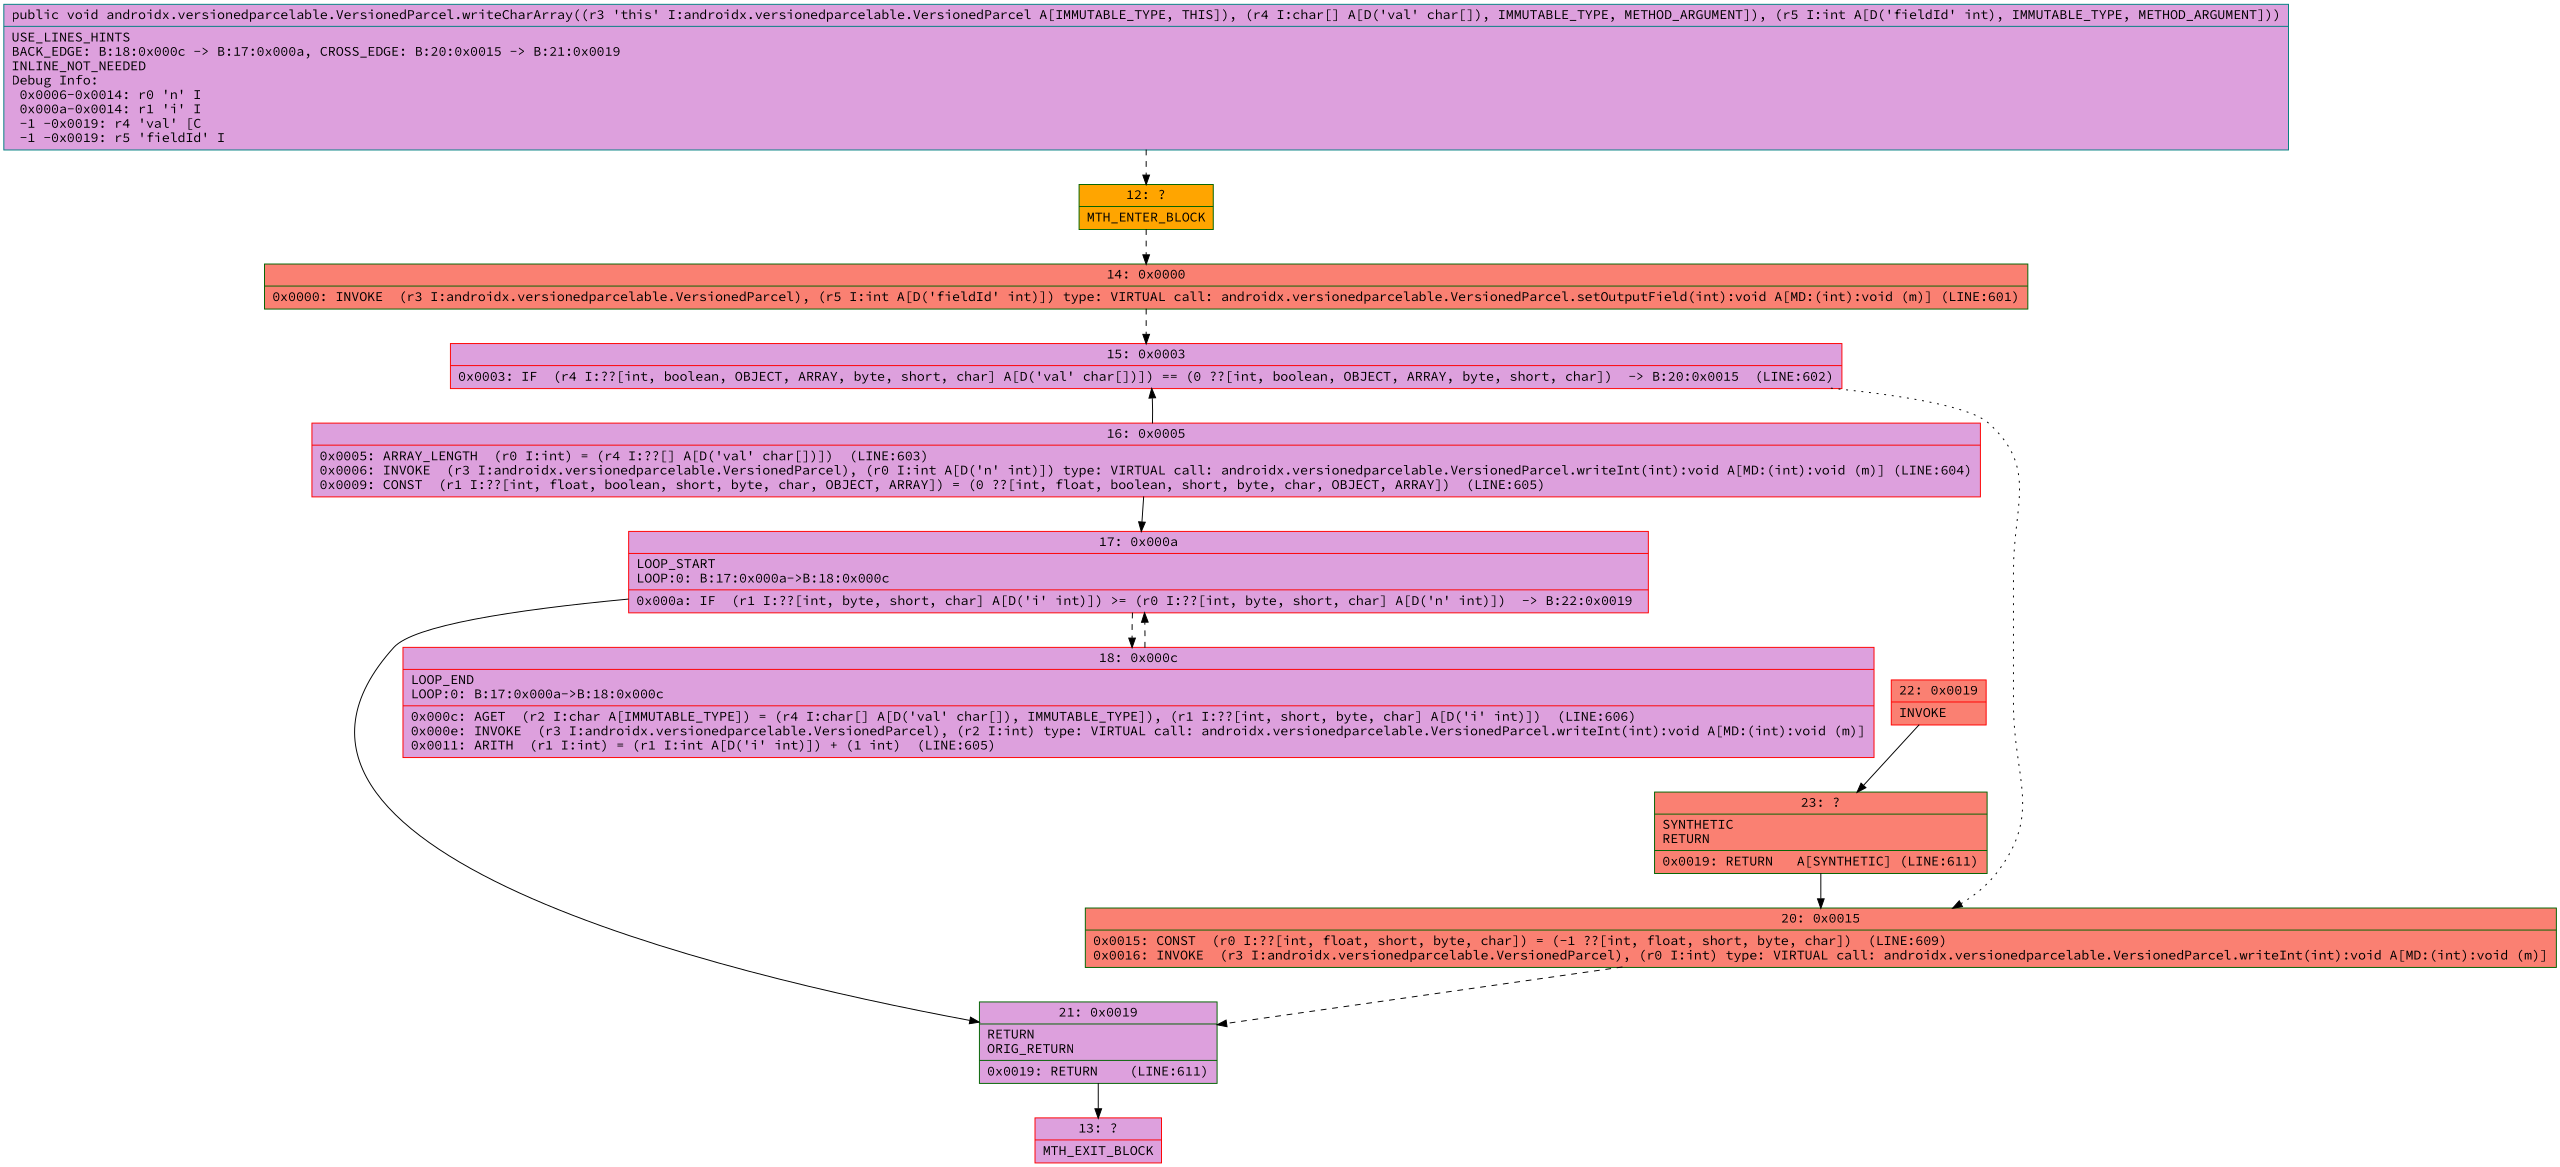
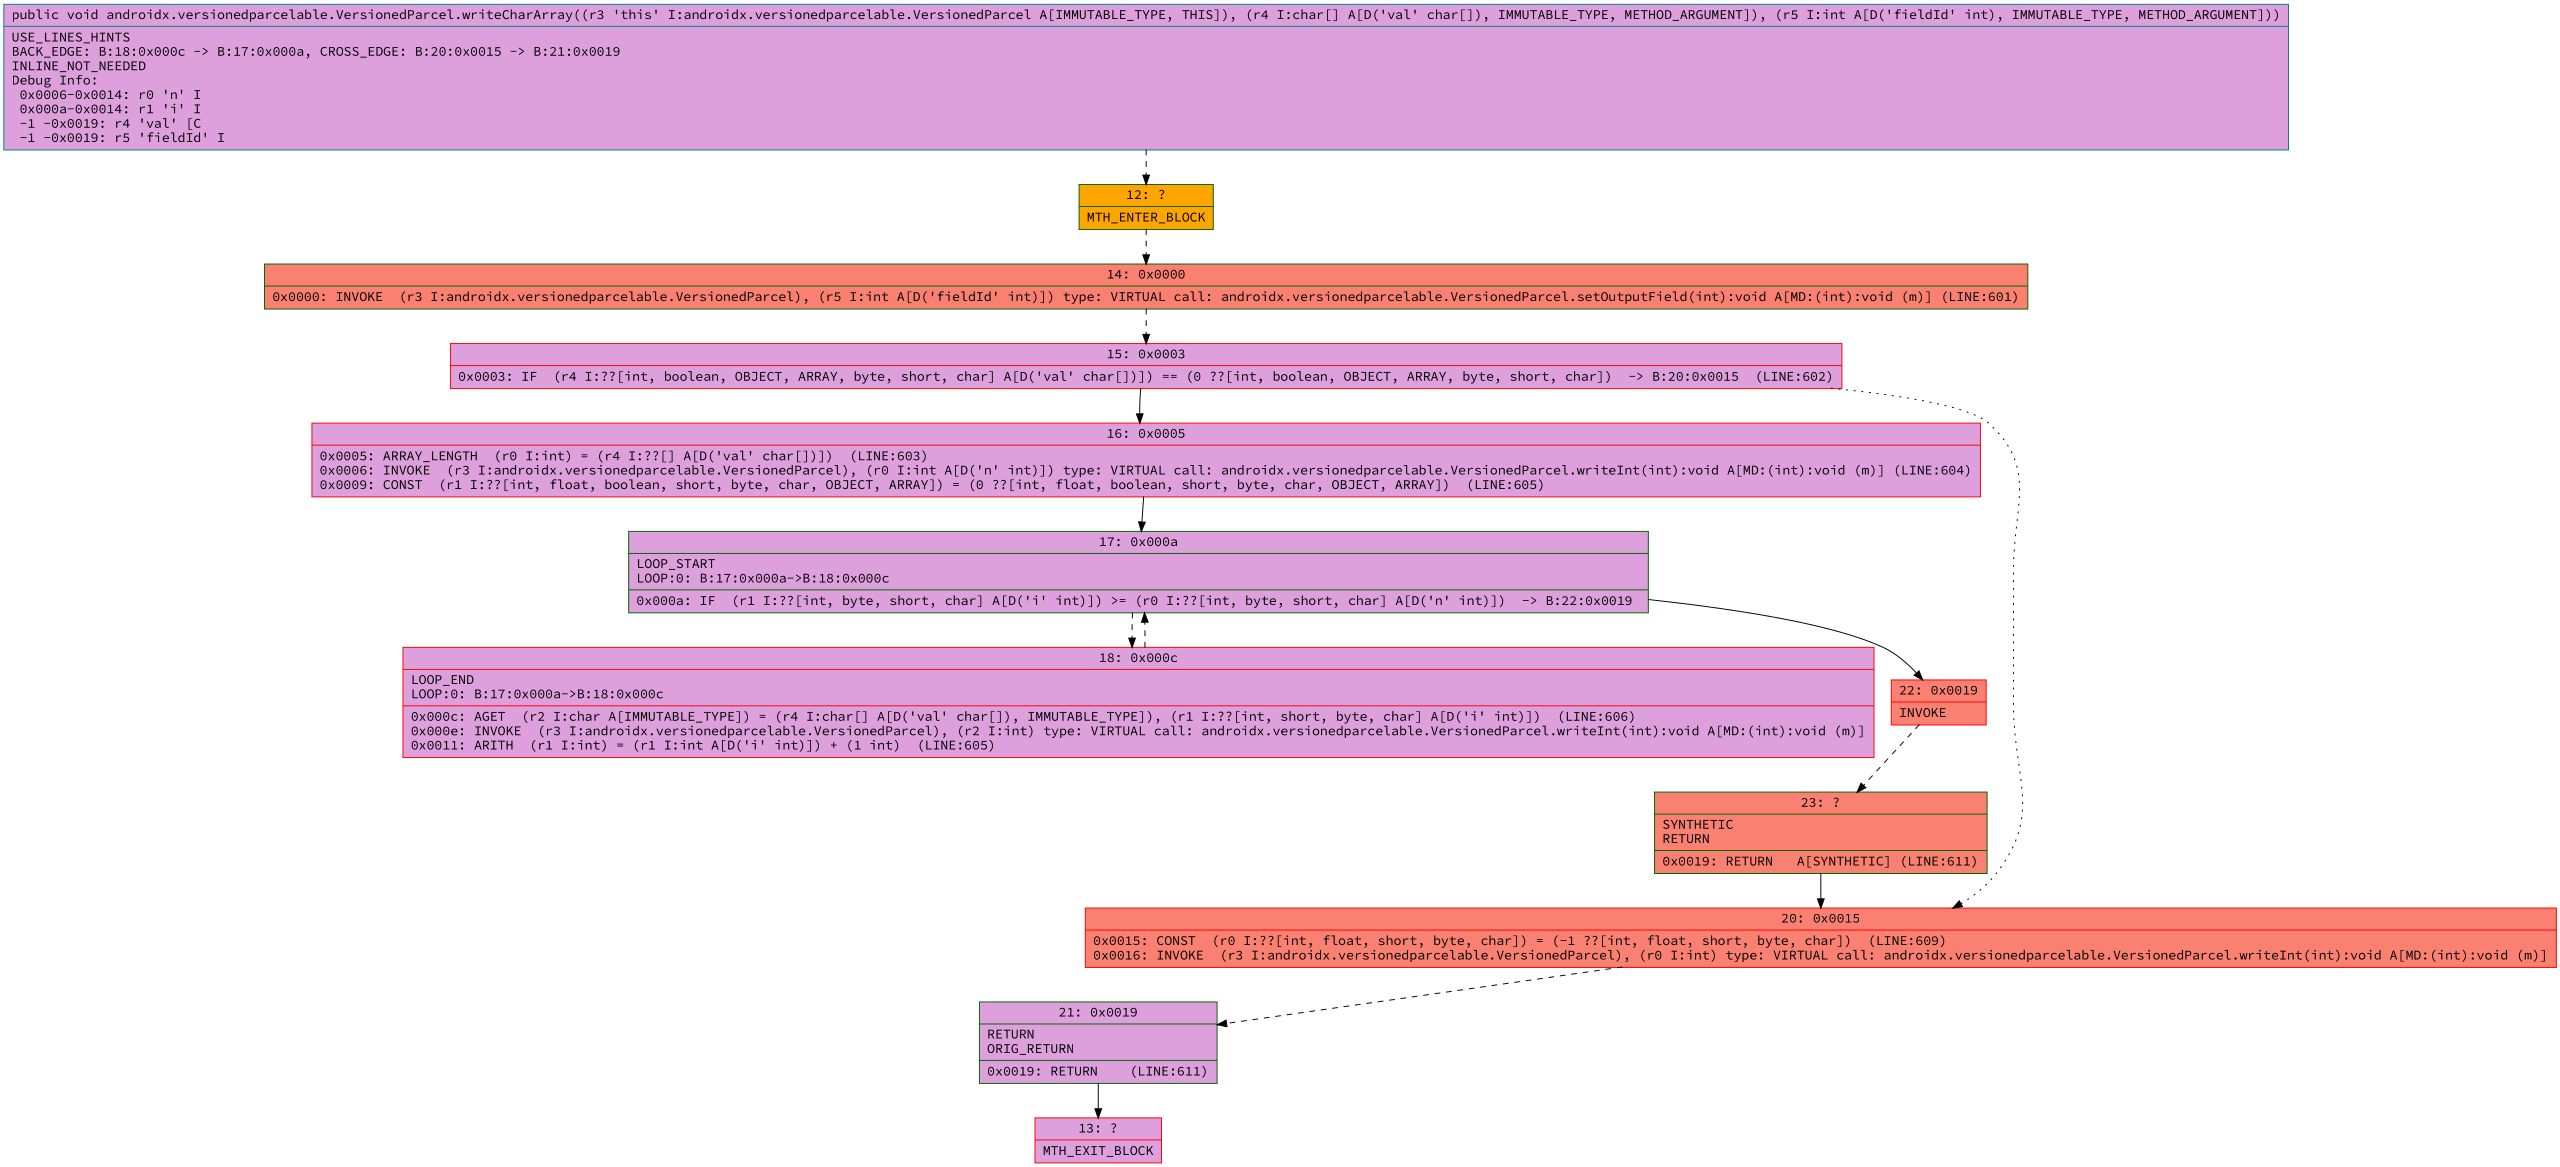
(1153, 411) -> (1140, 401)
(1138, 572) -> (1138, 572)
(1891, 755) -> (1891, 755)
(473, 867) -> (1788, 620)
(1821, 938) -> (1821, 938)
